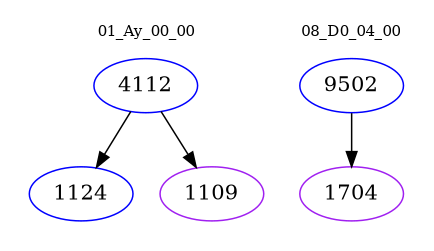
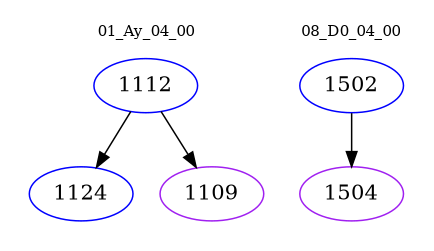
(147, 32) -> (147, 32)
(146, 86) -> (146, 86)
(352, 86) -> (352, 86)
(352, 194) -> (352, 194)
